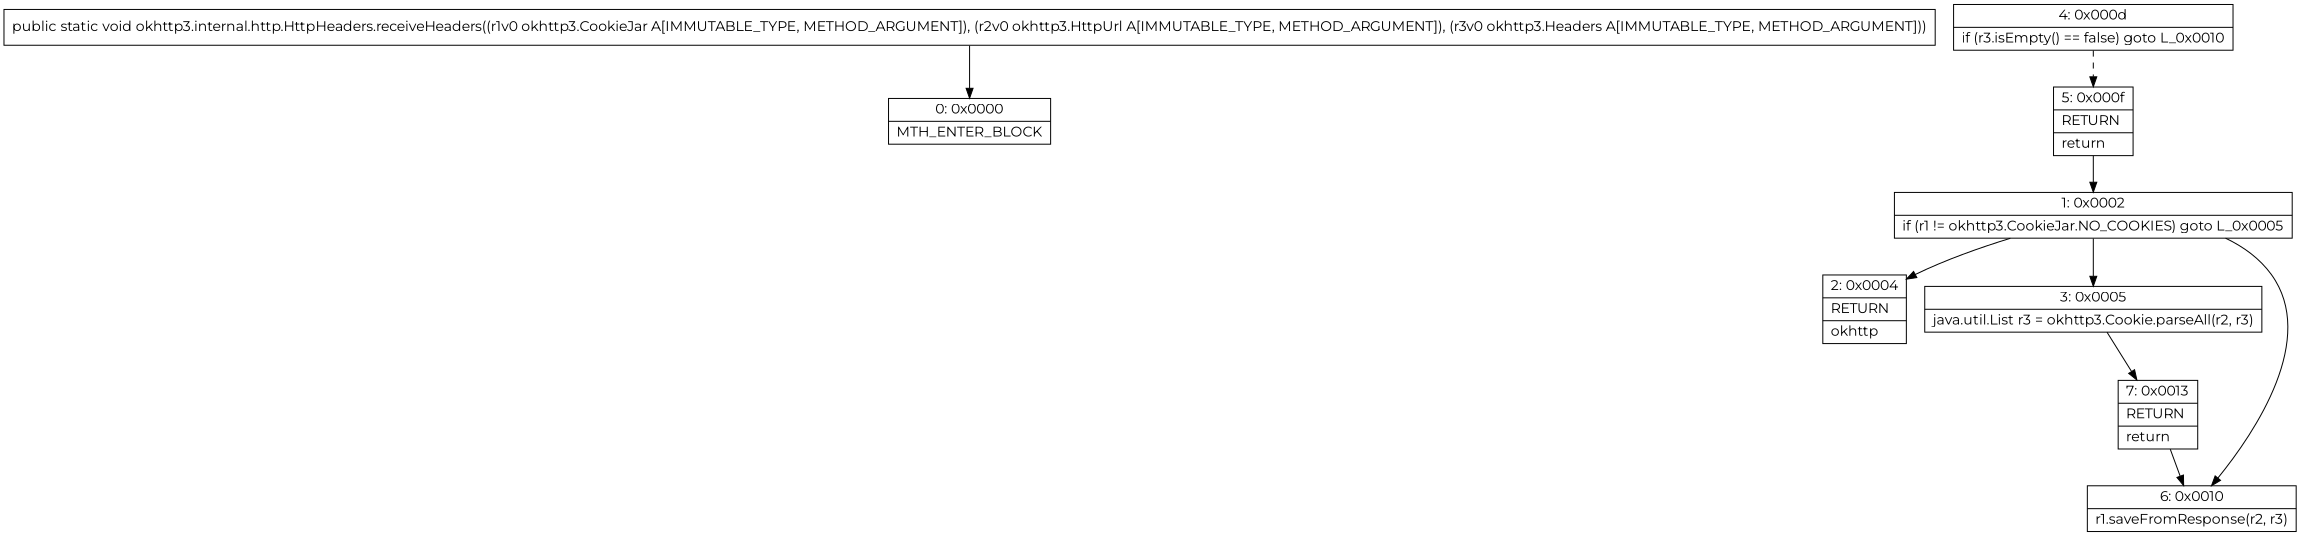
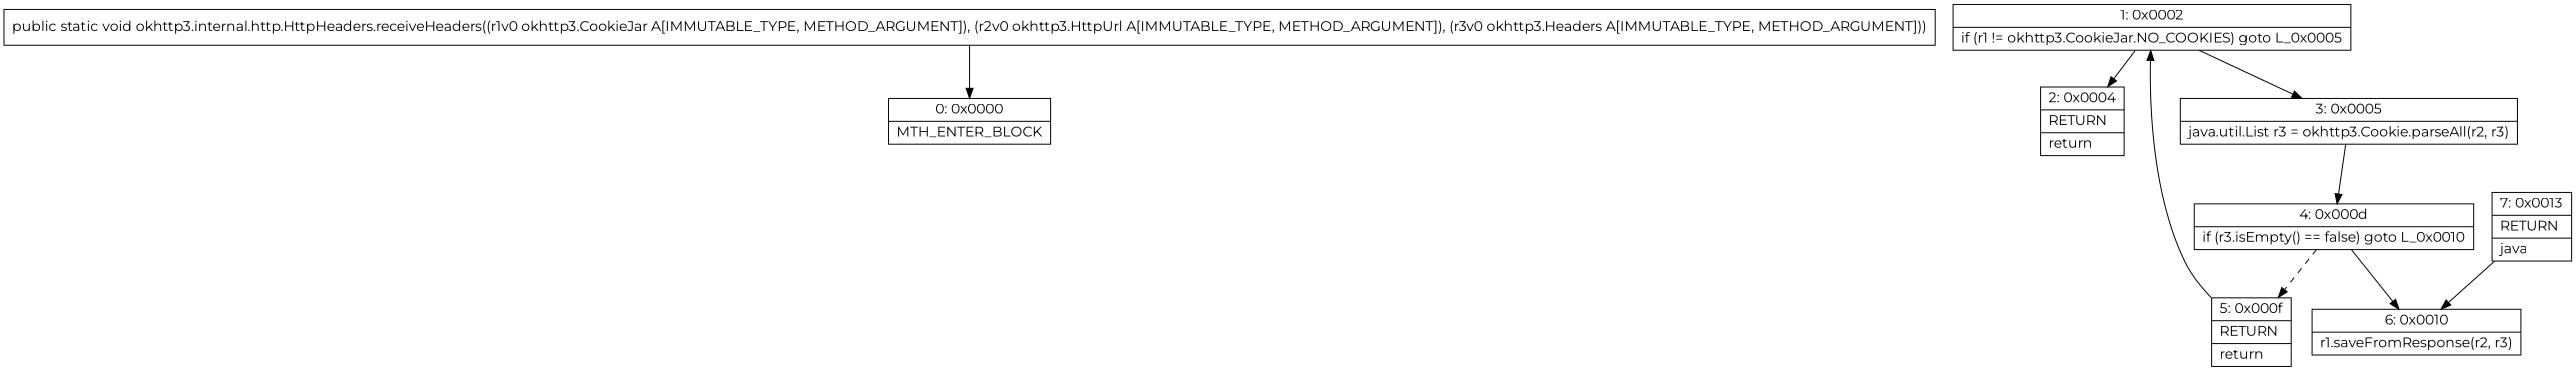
(1855, 332) -> (2071, 144)
(2119, 352) -> (2342, 169)
(2285, 354) -> (2372, 276)
(2148, 437) -> (2514, 249)
